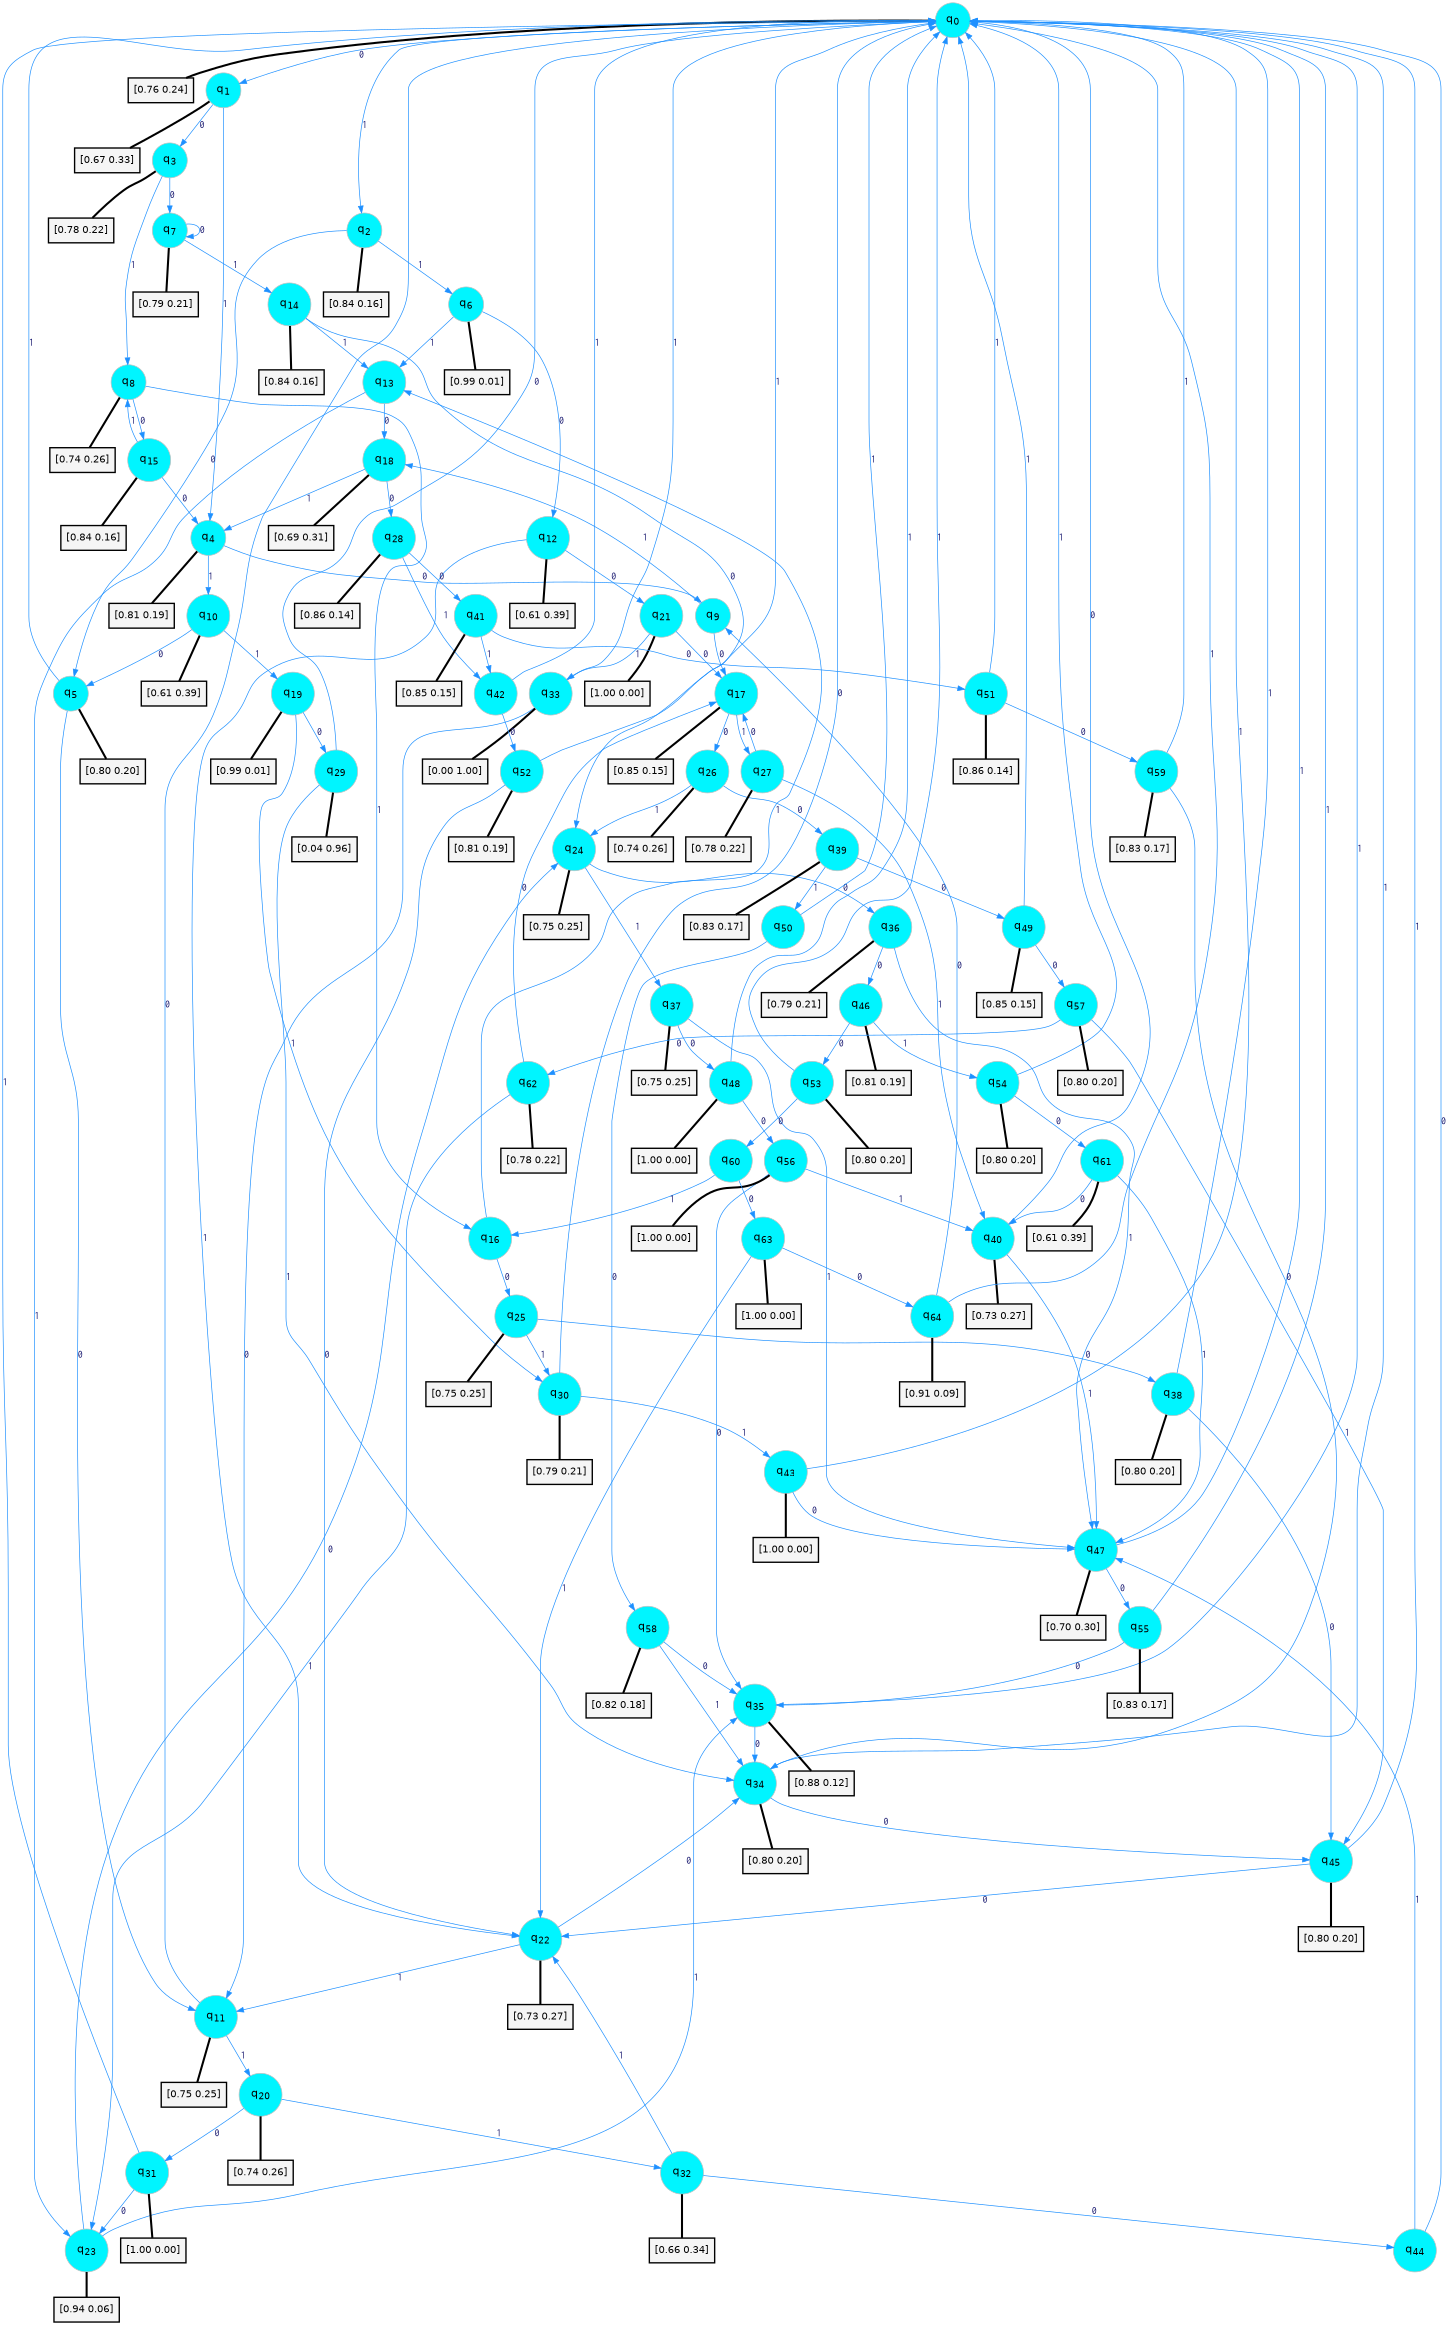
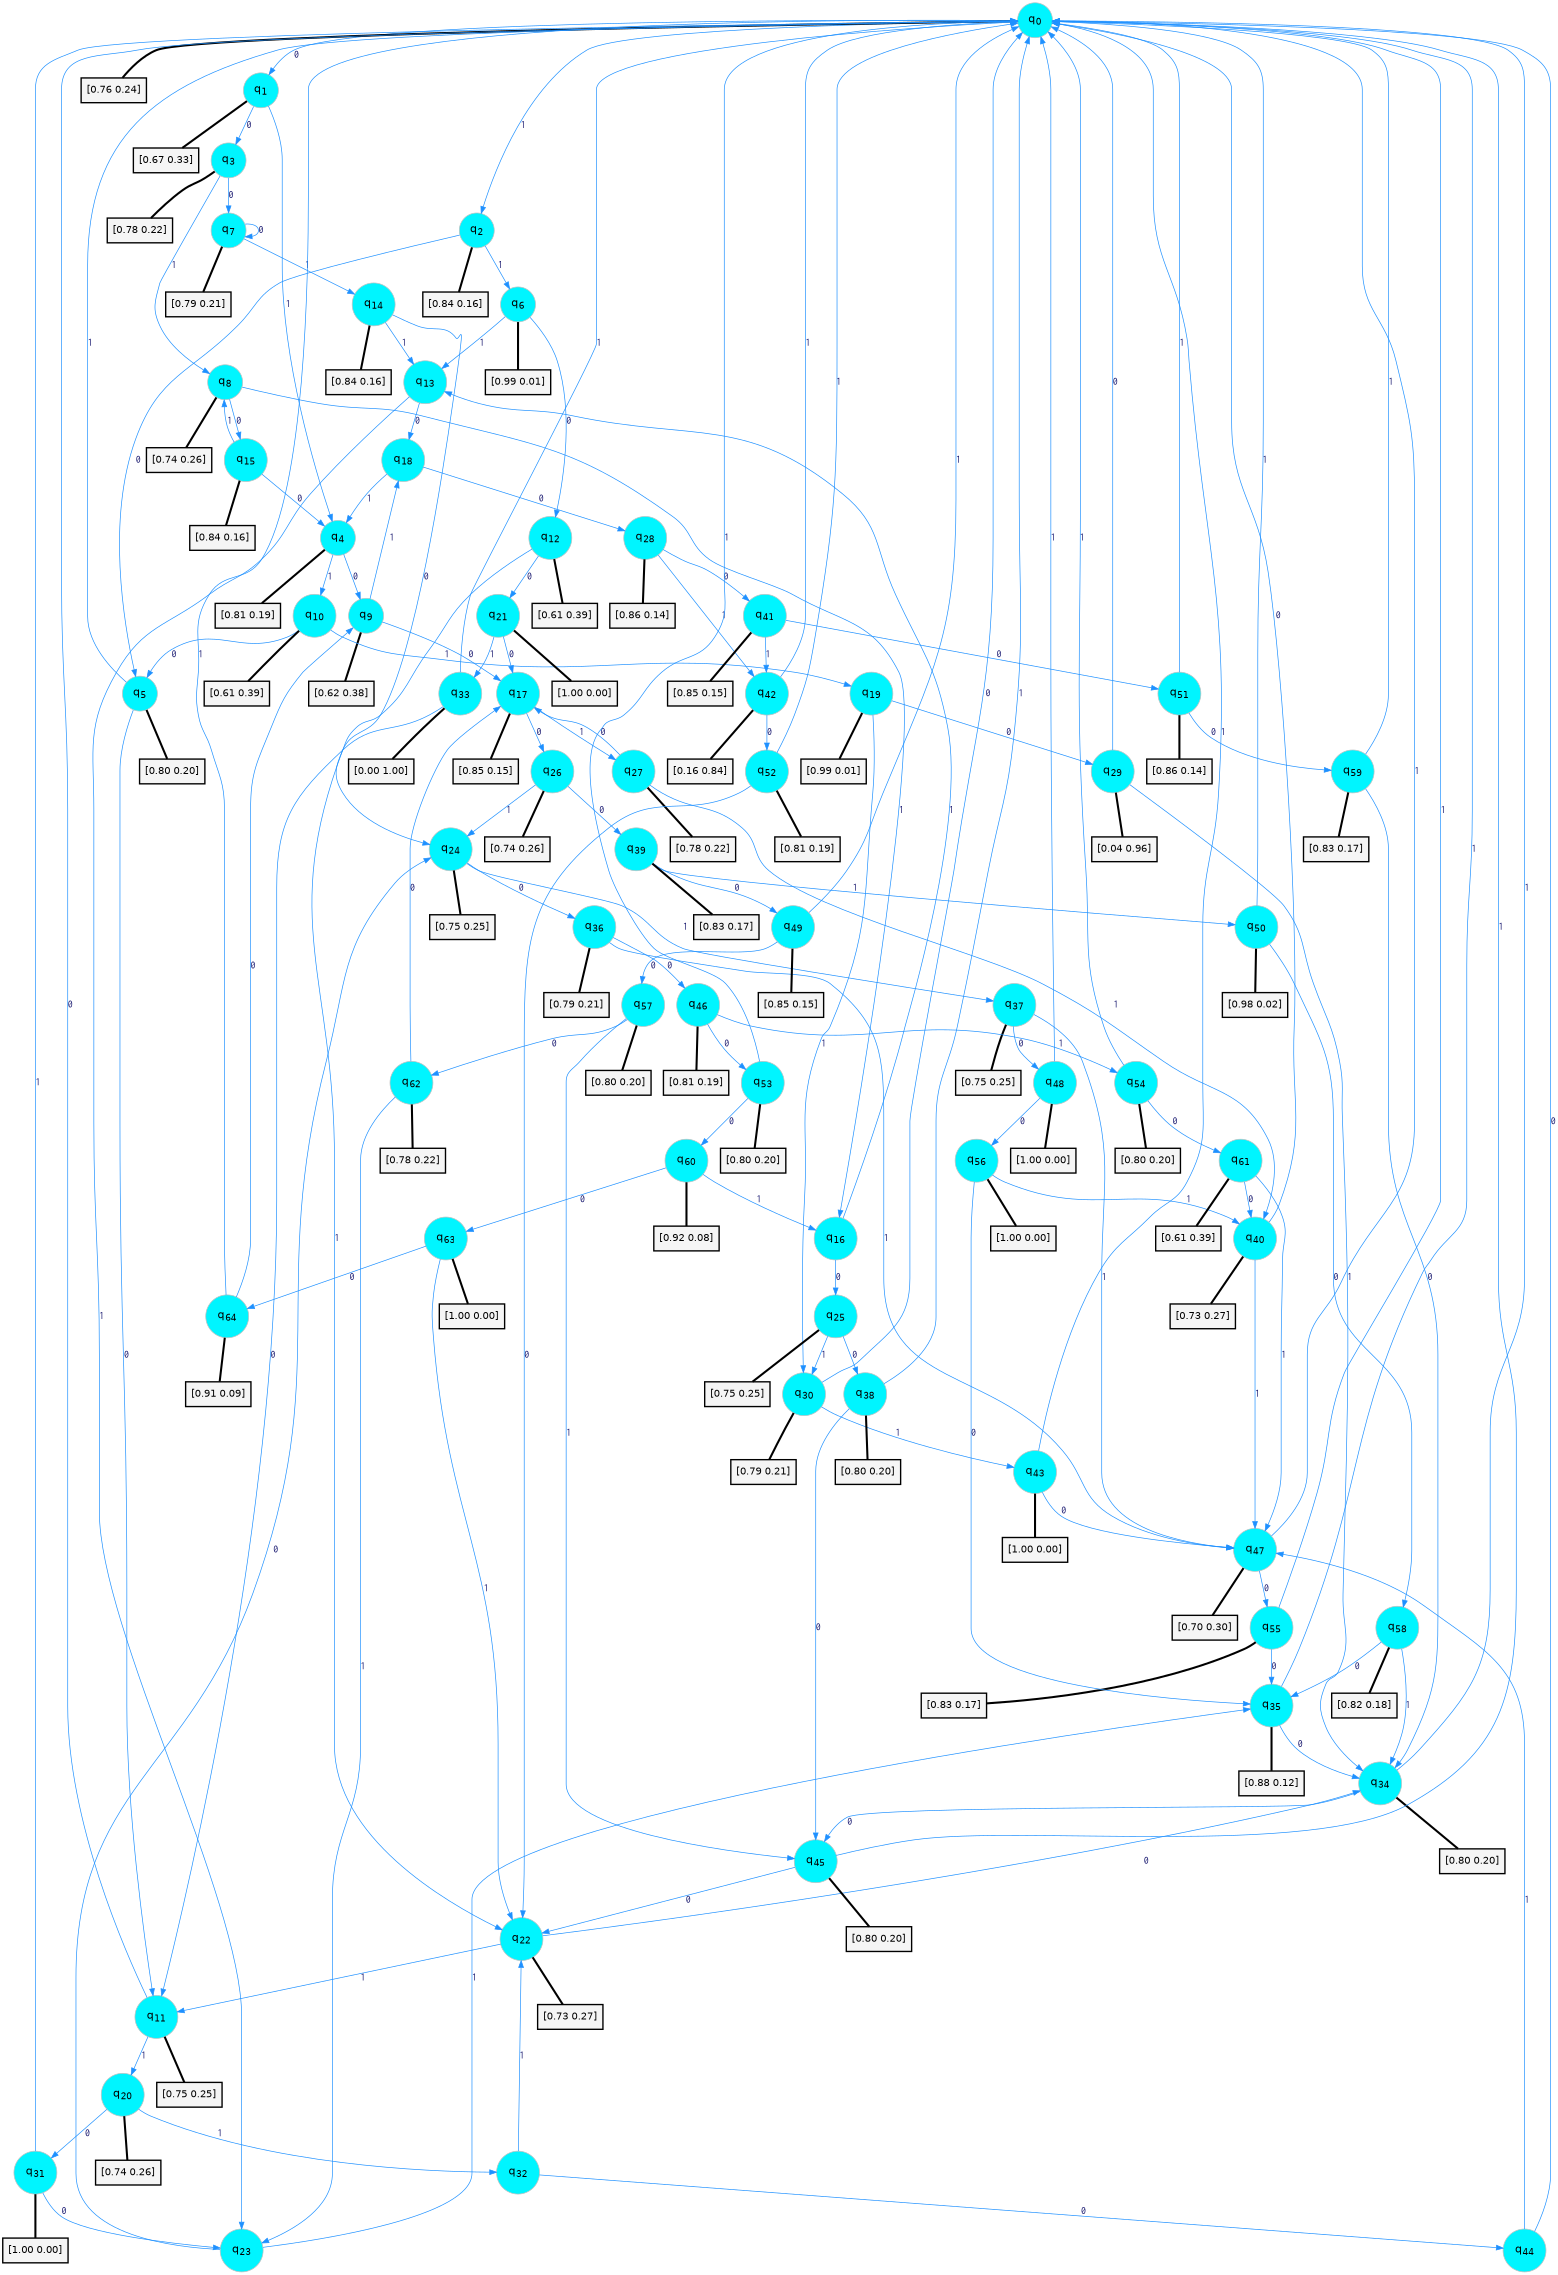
(301, 538) -> none
none -> (341, 694)
none -> (700, 771)
none -> (1255, 1005)
none -> (686, 1239)
(682, 2250) -> none
(87, 2310) -> none
